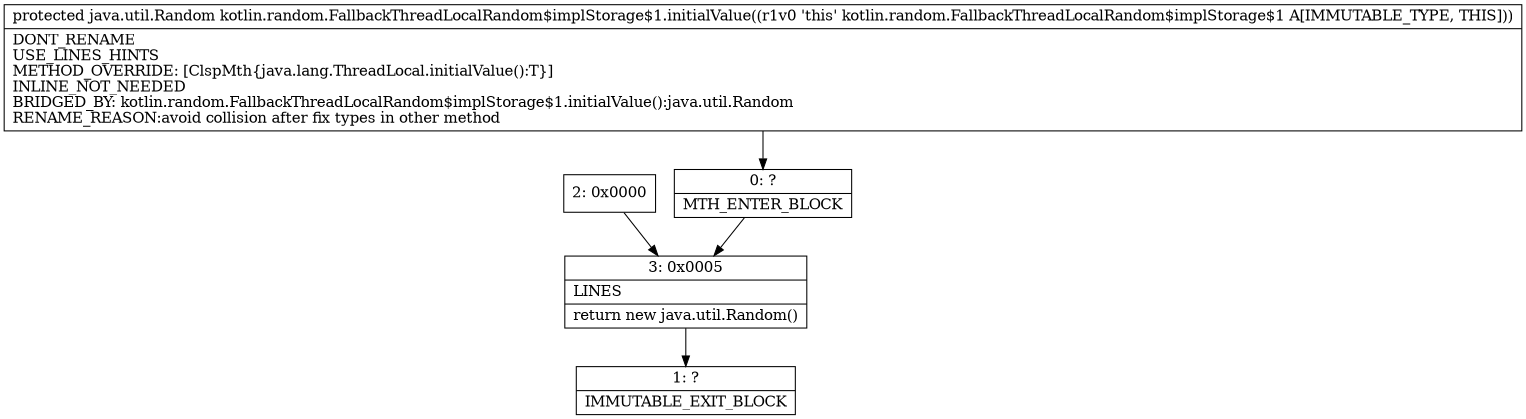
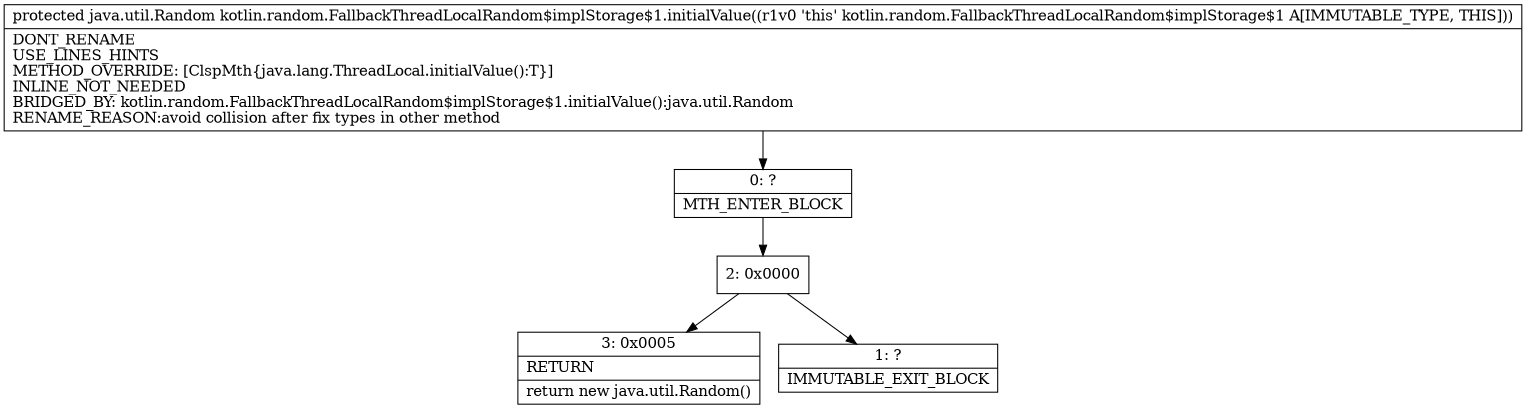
(733, 233) -> (763, 231)
(598, 292) -> (560, 368)
(686, 342) -> (818, 316)
